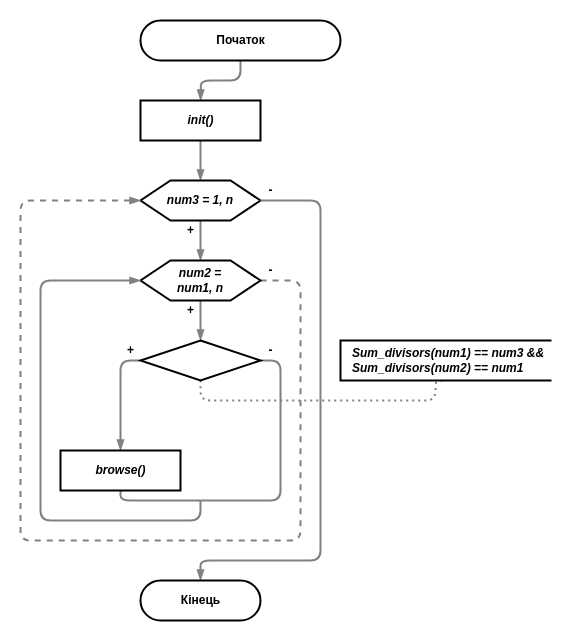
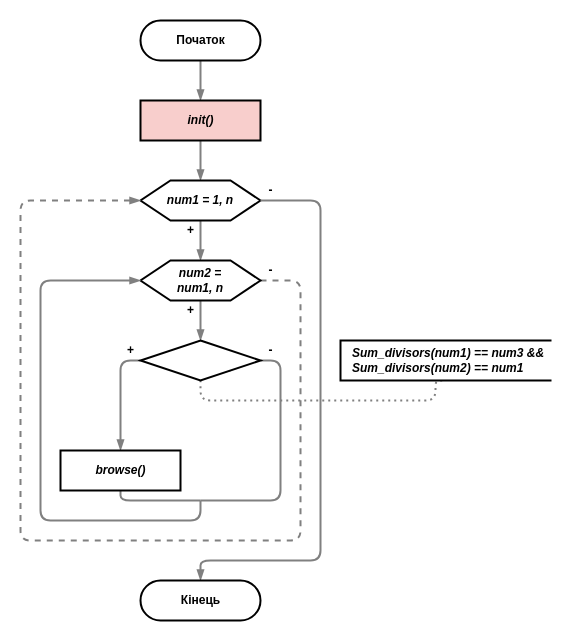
(241, 41) -> (201, 41)
(201, 121) -> (201, 121)
(201, 201) -> (201, 201)
